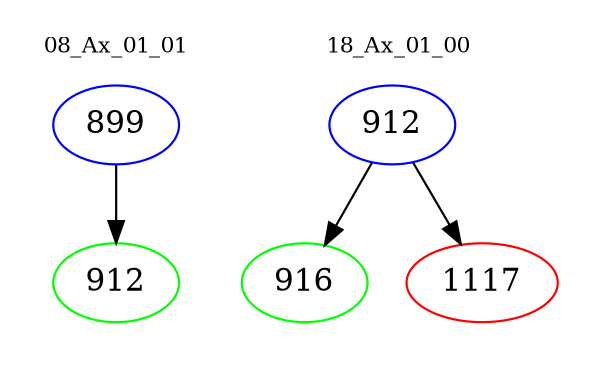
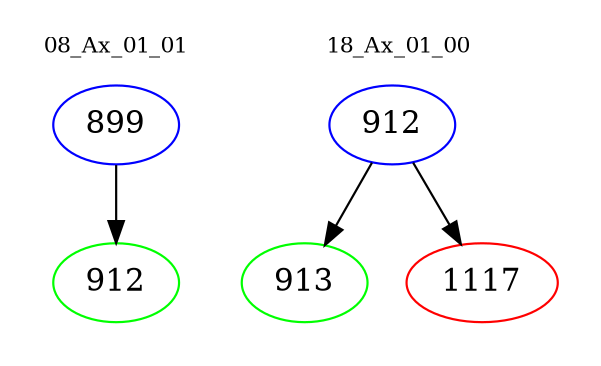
(305, 283) -> (305, 283)
